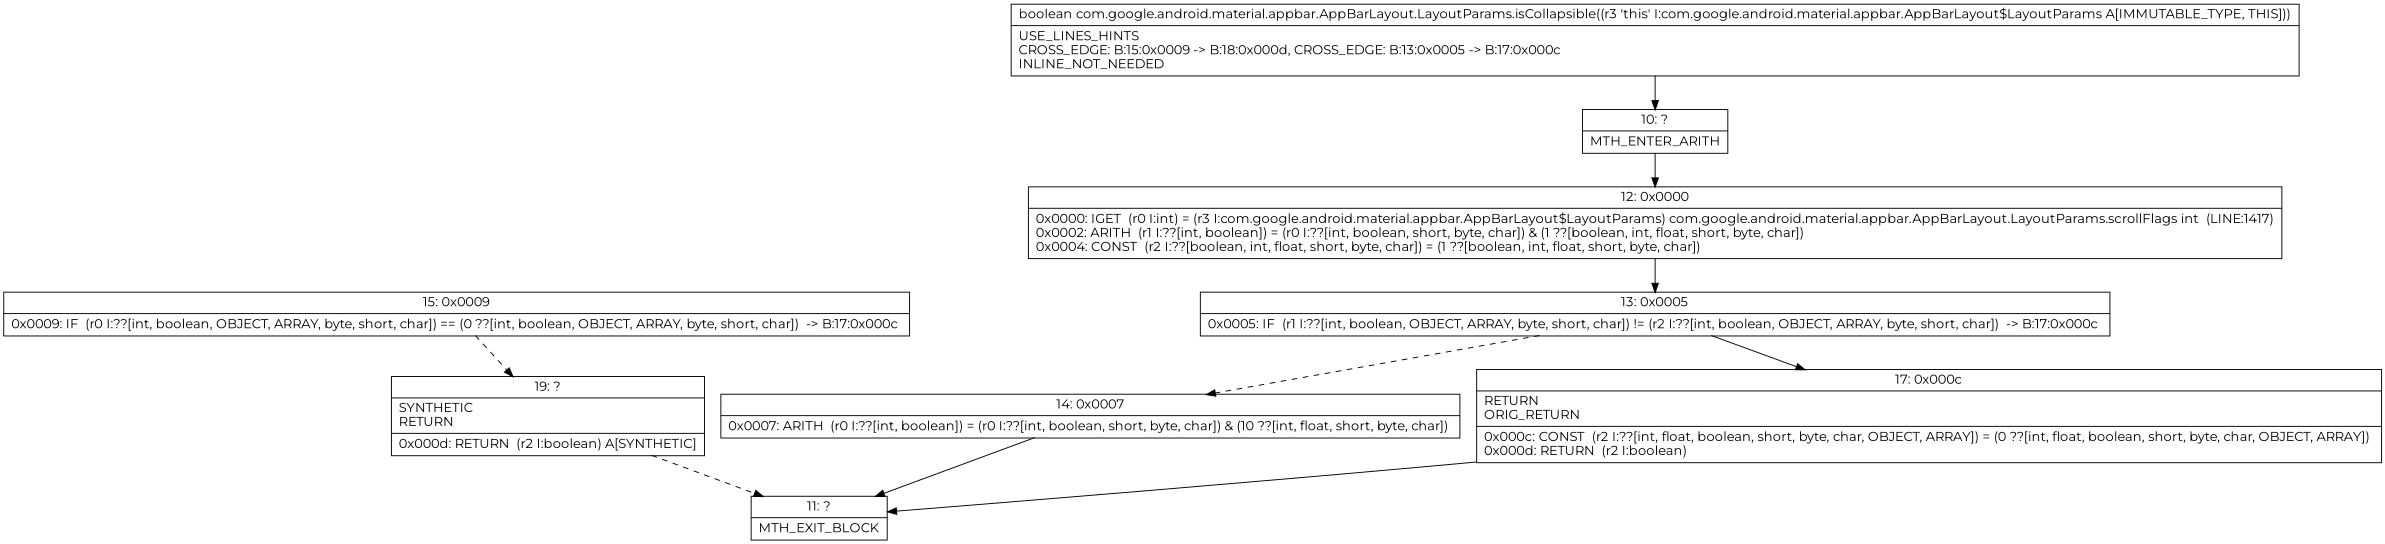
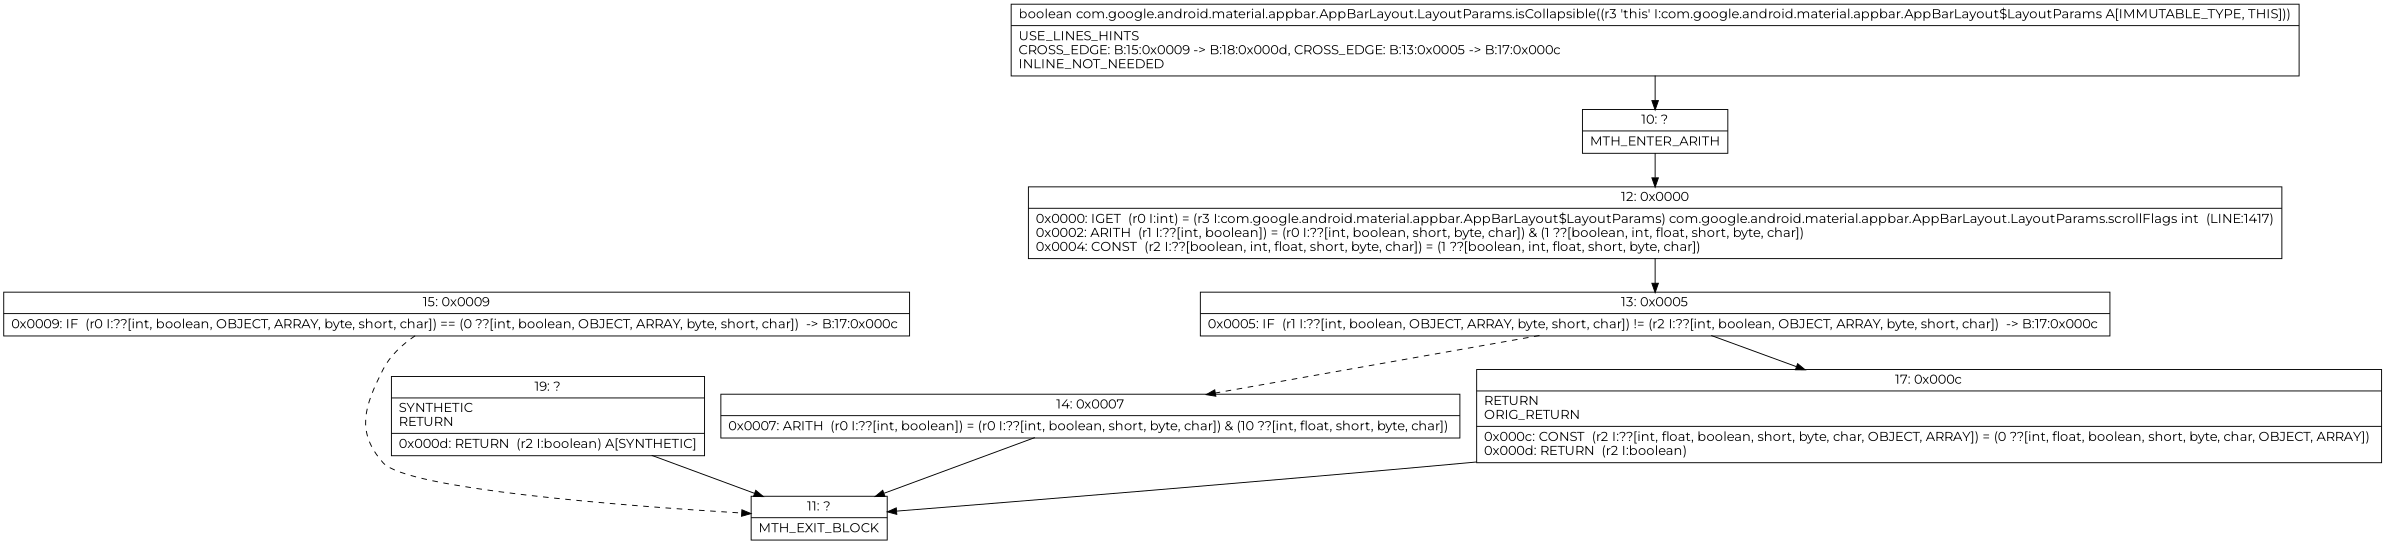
(491, 353) -> (487, 490)
(703, 474) -> (703, 474)
